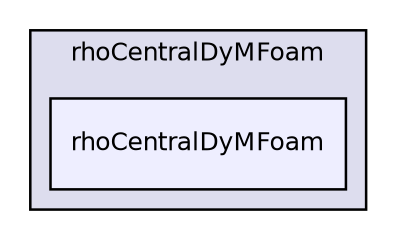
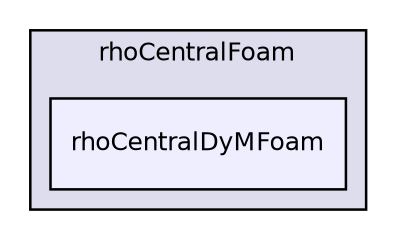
(198, 54) -> (198, 54)
